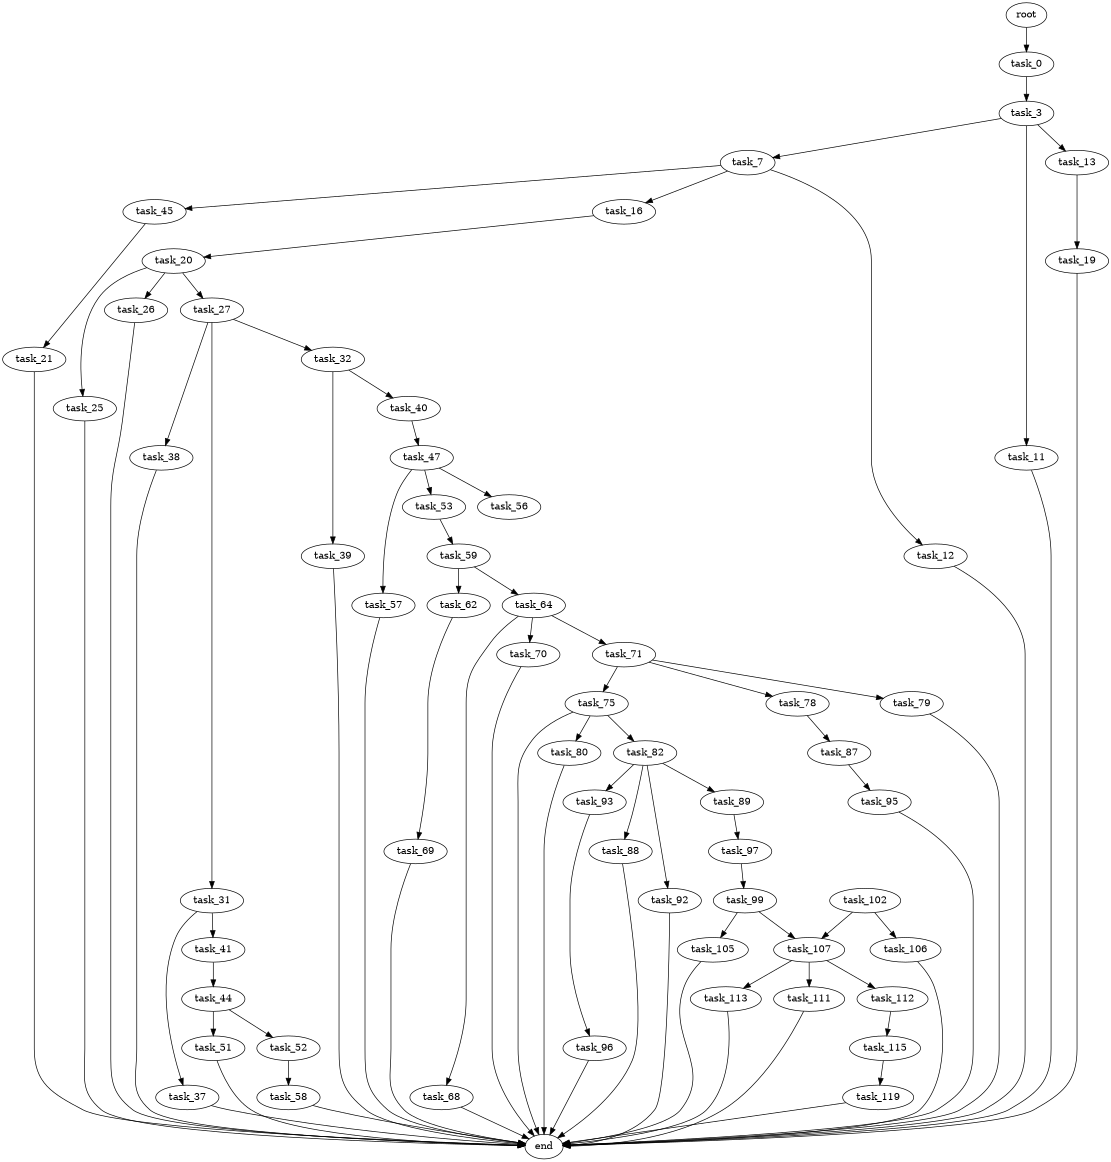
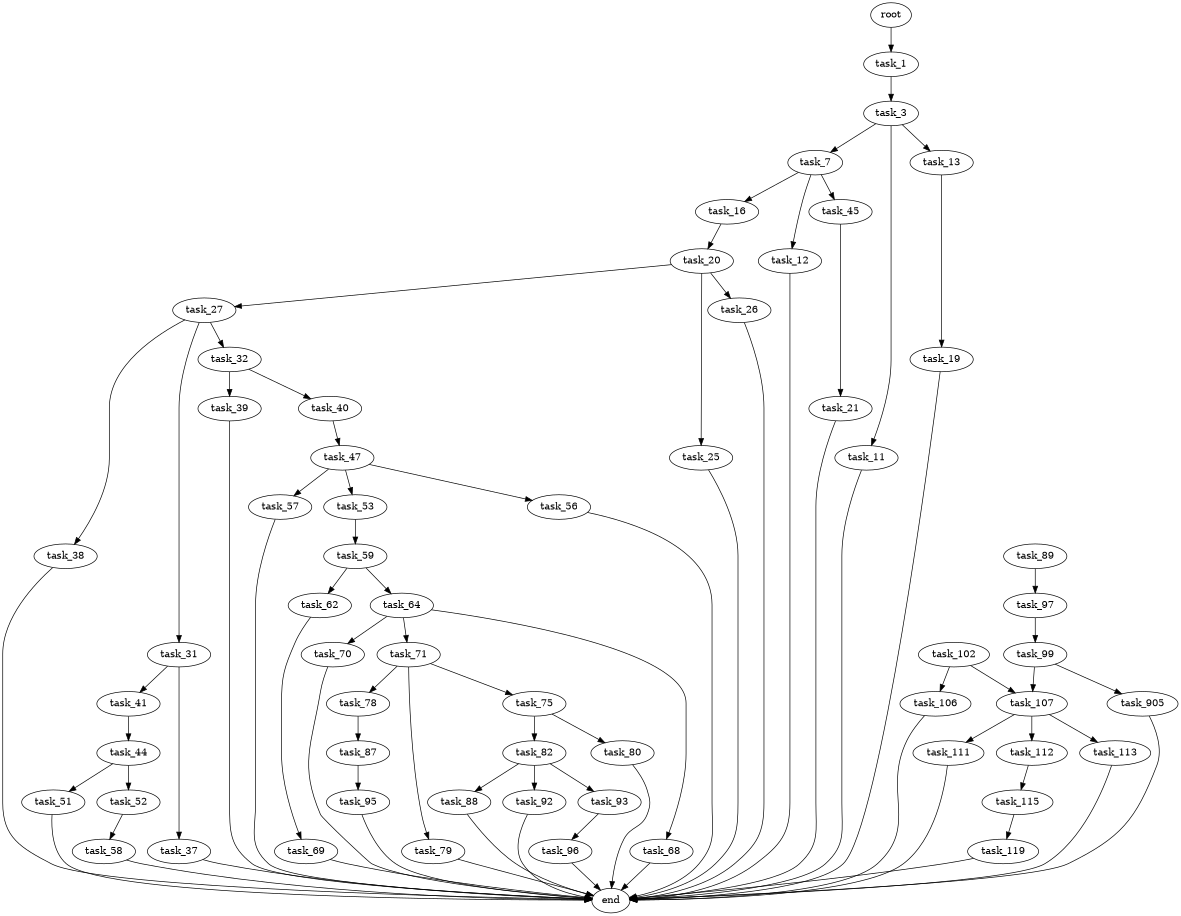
(1026, 64) -> (891, 64)
(686, 776) -> none
(518, 909) -> (712, 689)
(713, 950) -> (1143, 704)
